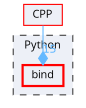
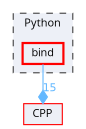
(43, 43) -> (43, 80)
